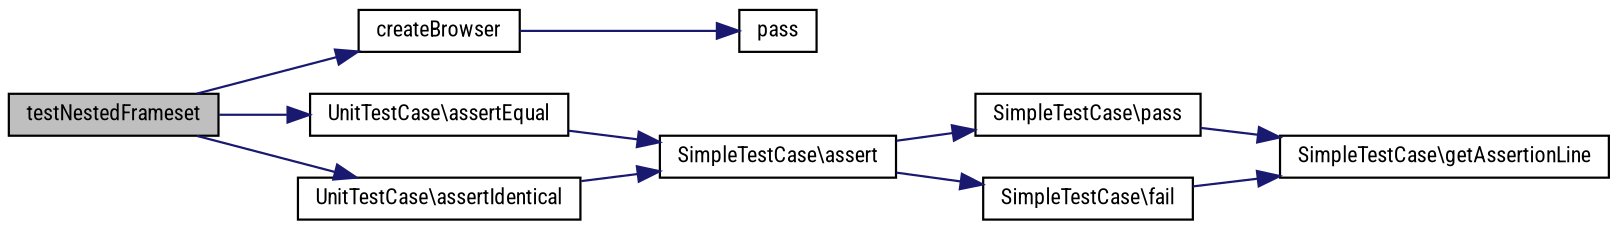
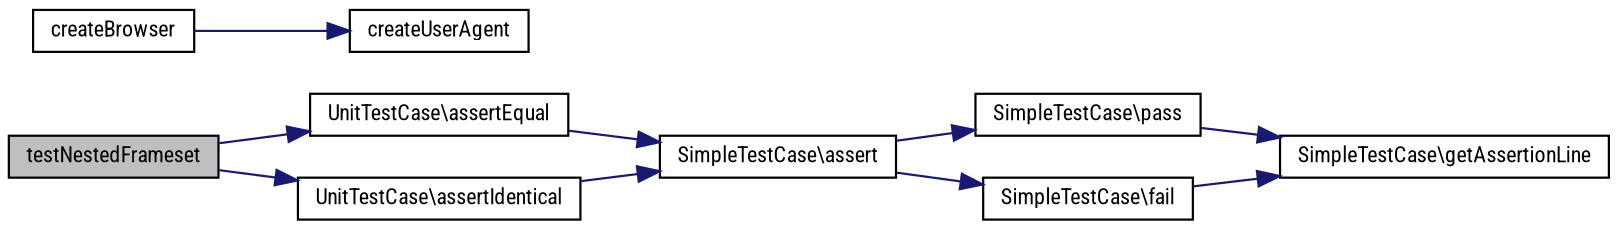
(778, 31) -> (439, 31)
(267, 75) -> none
